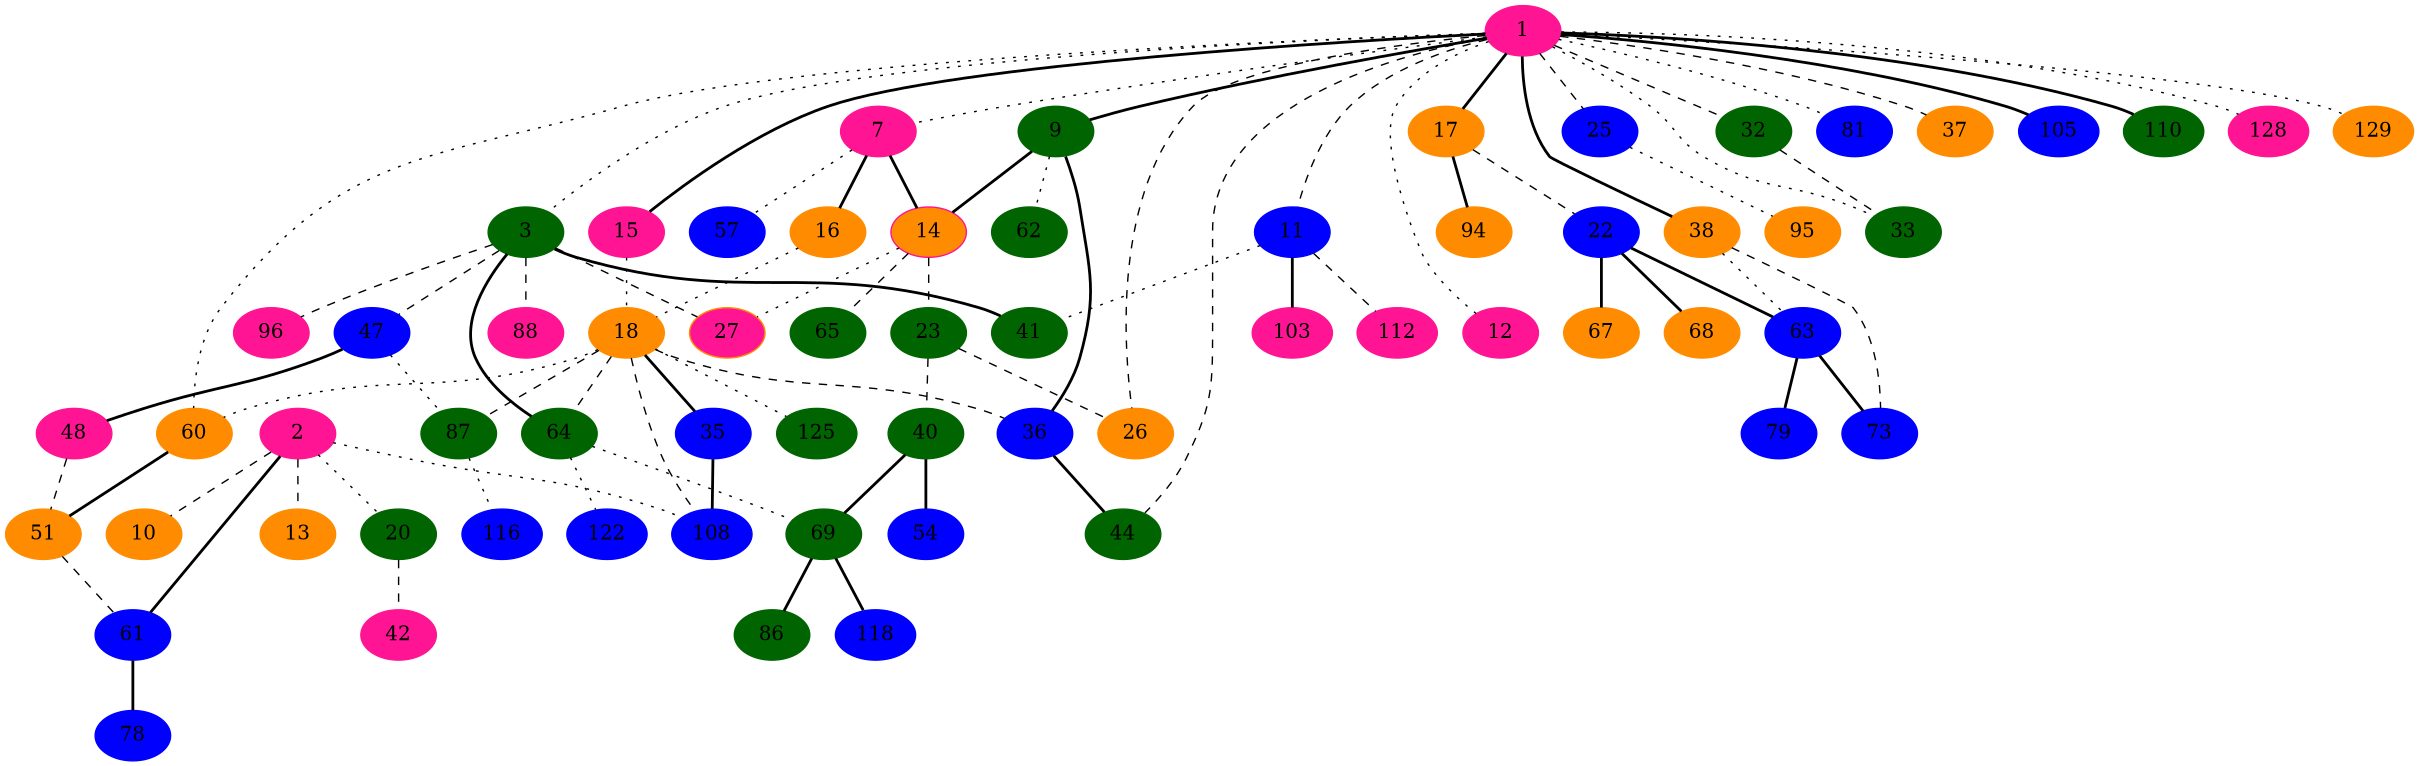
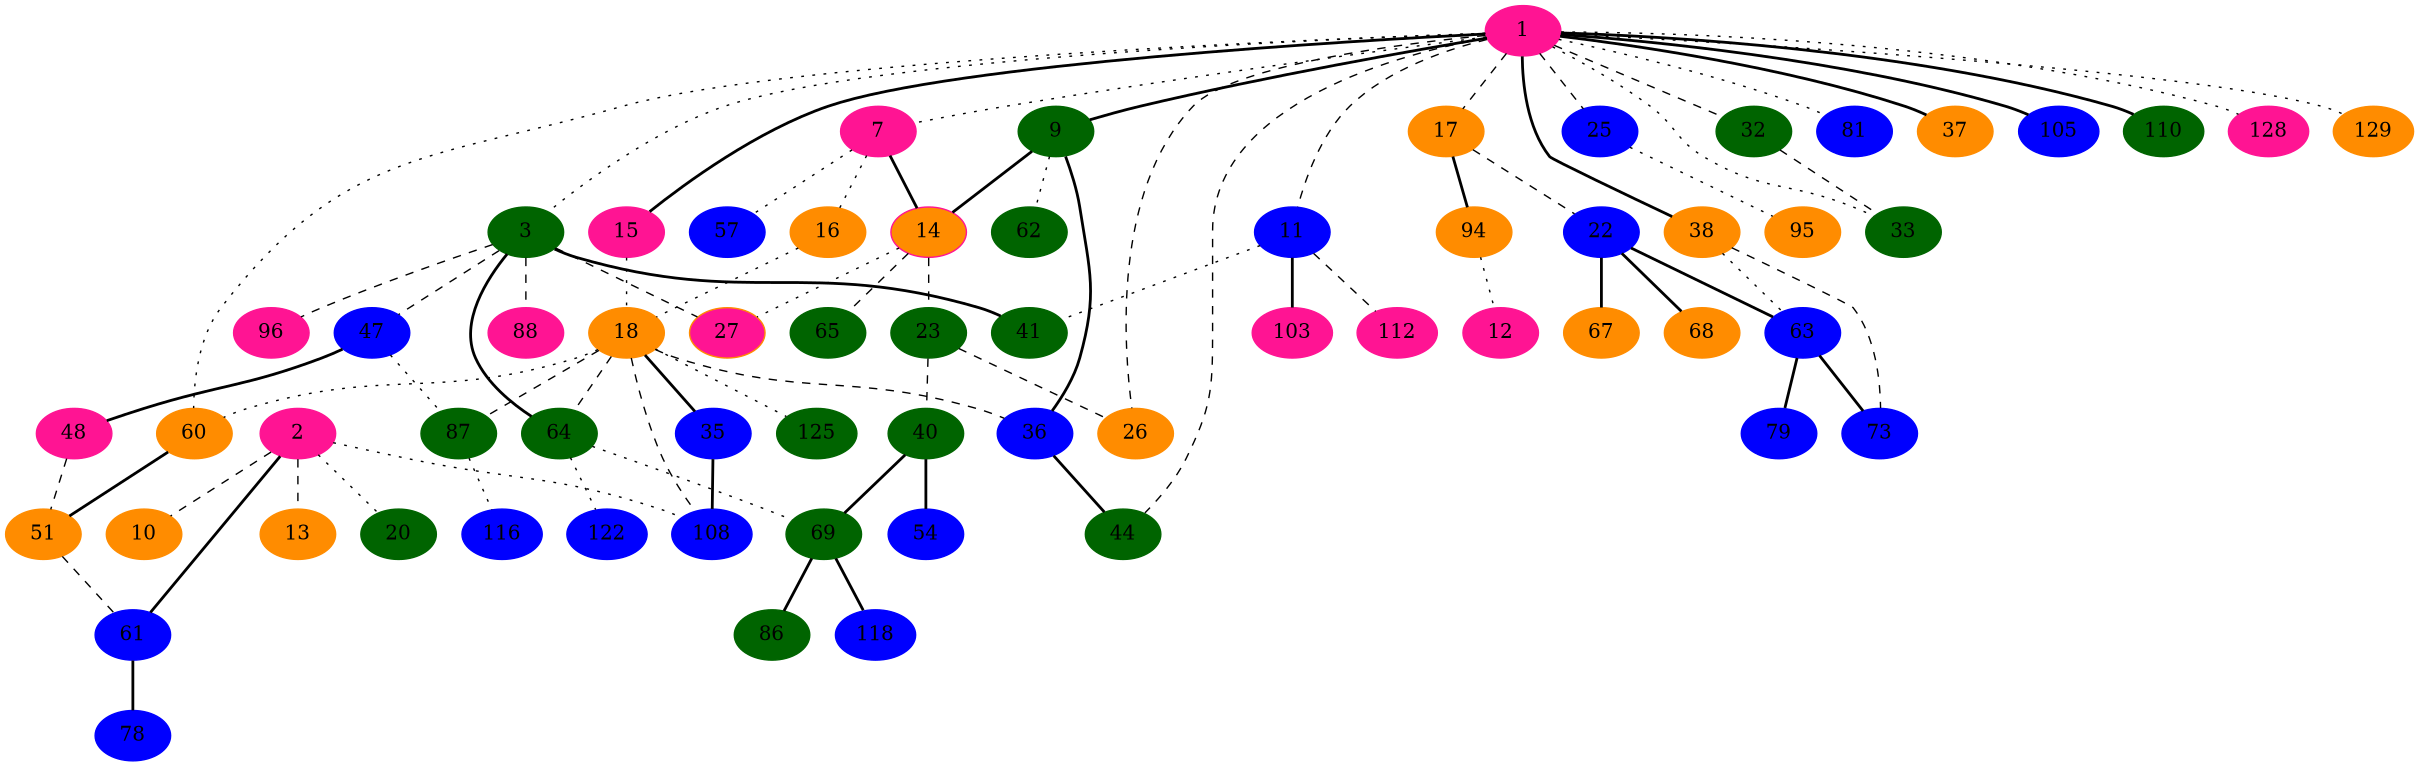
(1746, 66) -> (1746, 66)
(1485, 81) -> (1485, 81)
(1394, 165) -> (1487, 283)
(853, 182) -> (853, 182)
(399, 635) -> none
